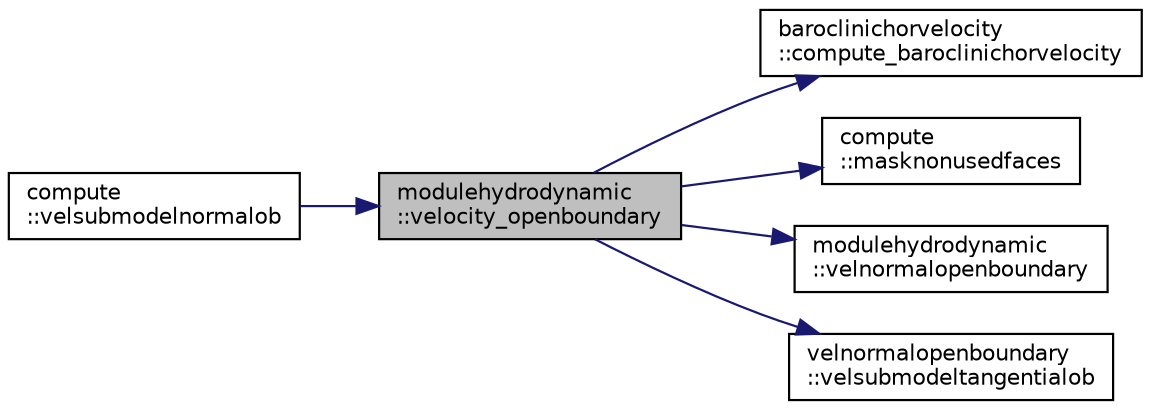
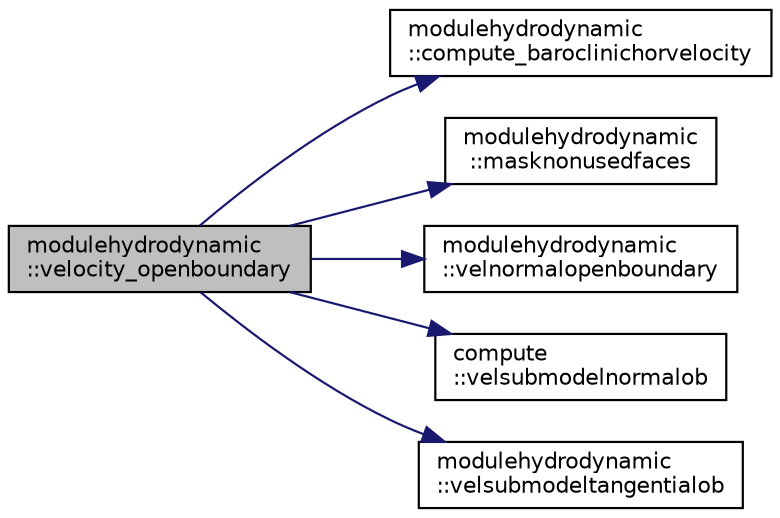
(951, 43) -> (581, 43)
(951, 151) -> (581, 151)
(328, 206) -> (360, 310)
(951, 367) -> (581, 475)
